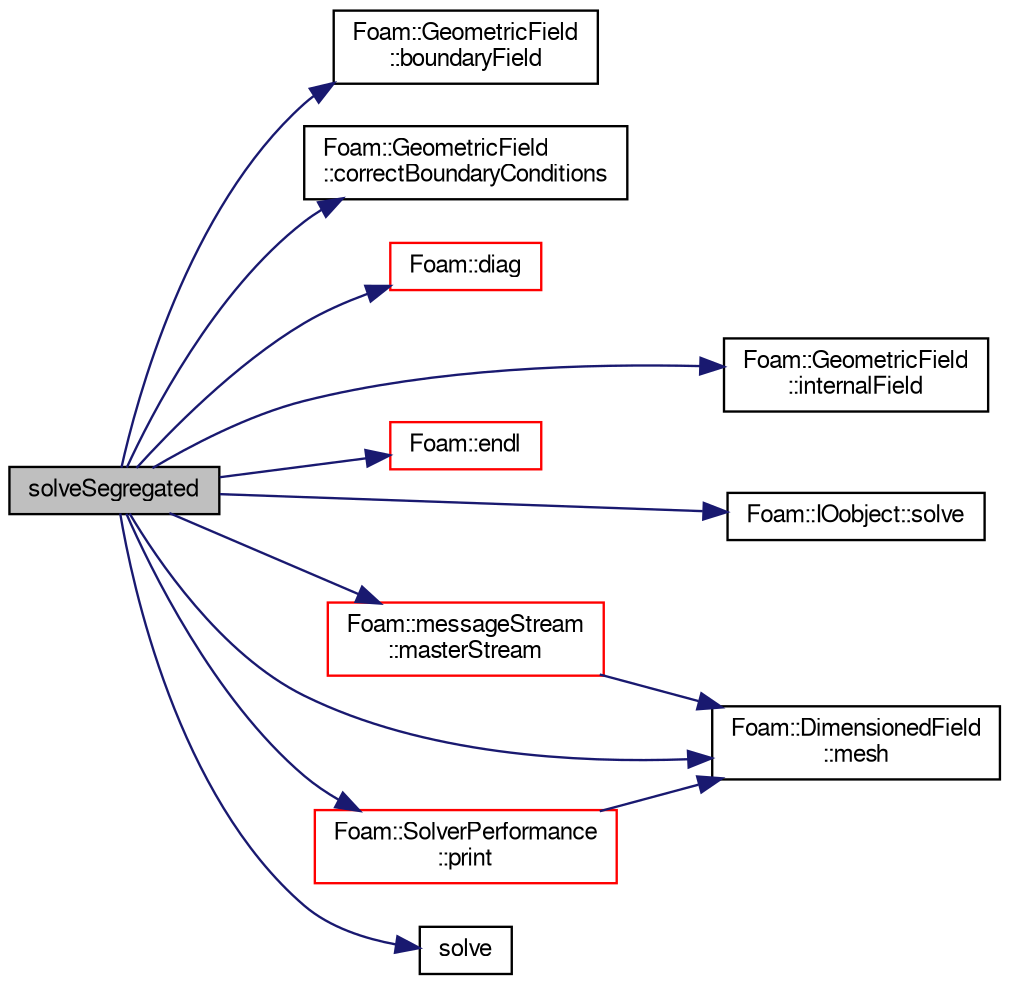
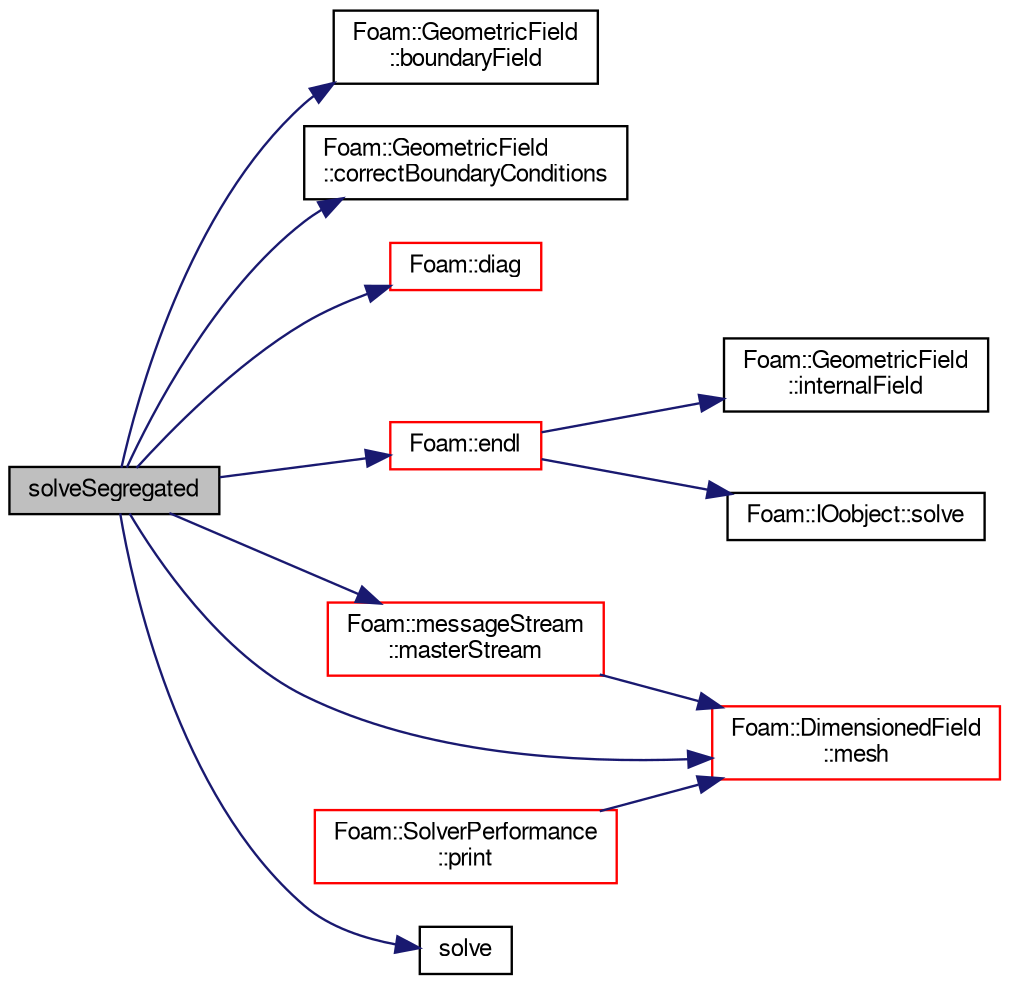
(418, 380) -> (621, 418)
(461, 503) -> (624, 474)
(213, 672) -> none
(856, 743) -> (856, 743)
